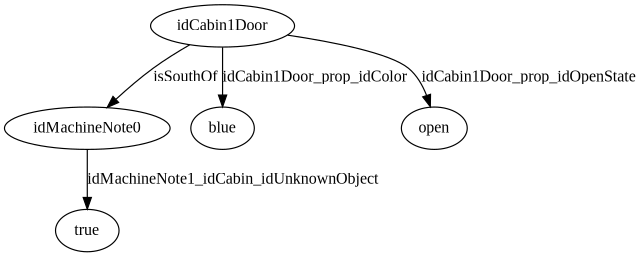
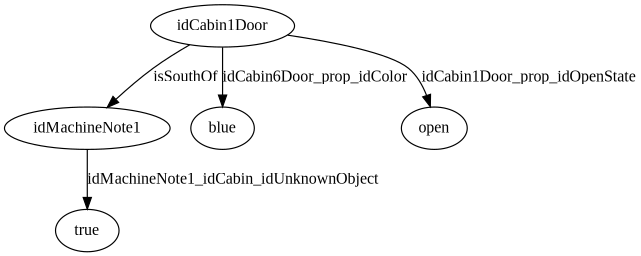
(315, 77) -> (315, 77)
(87, 128) -> (87, 128)
